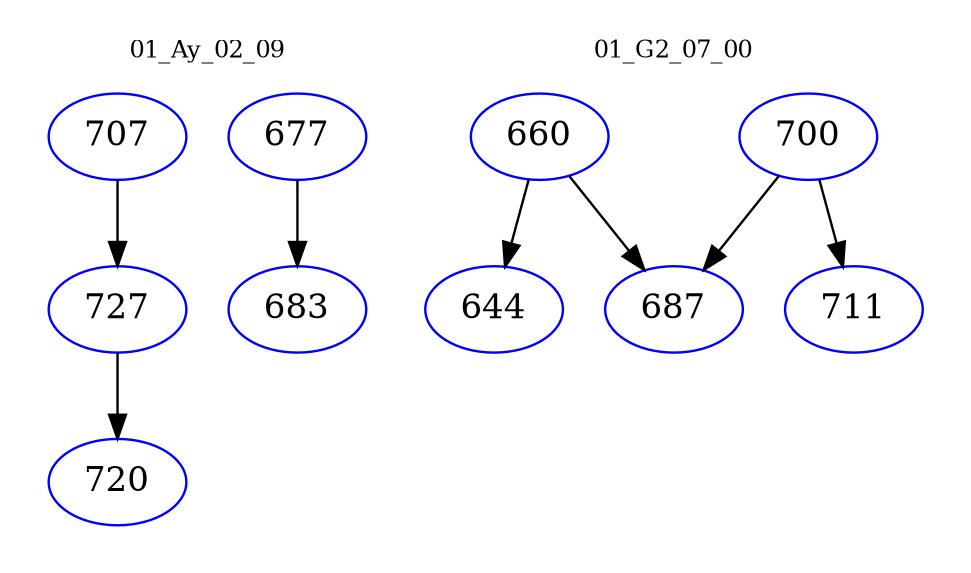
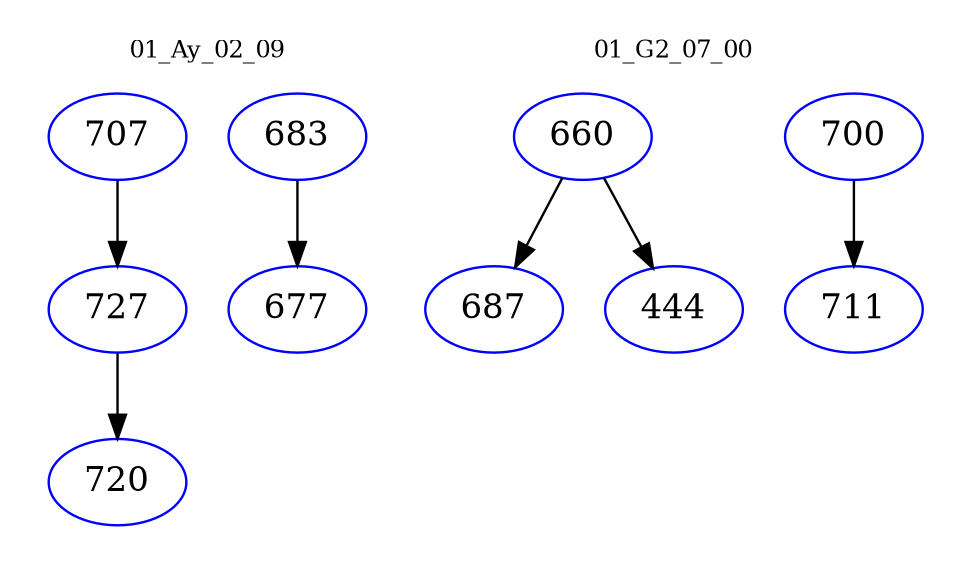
(297, 211) -> (297, 211)
(749, 214) -> none
(494, 309) -> (674, 309)
